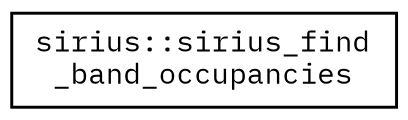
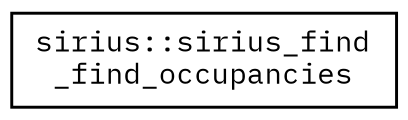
(204, 60) -> (204, 60)
